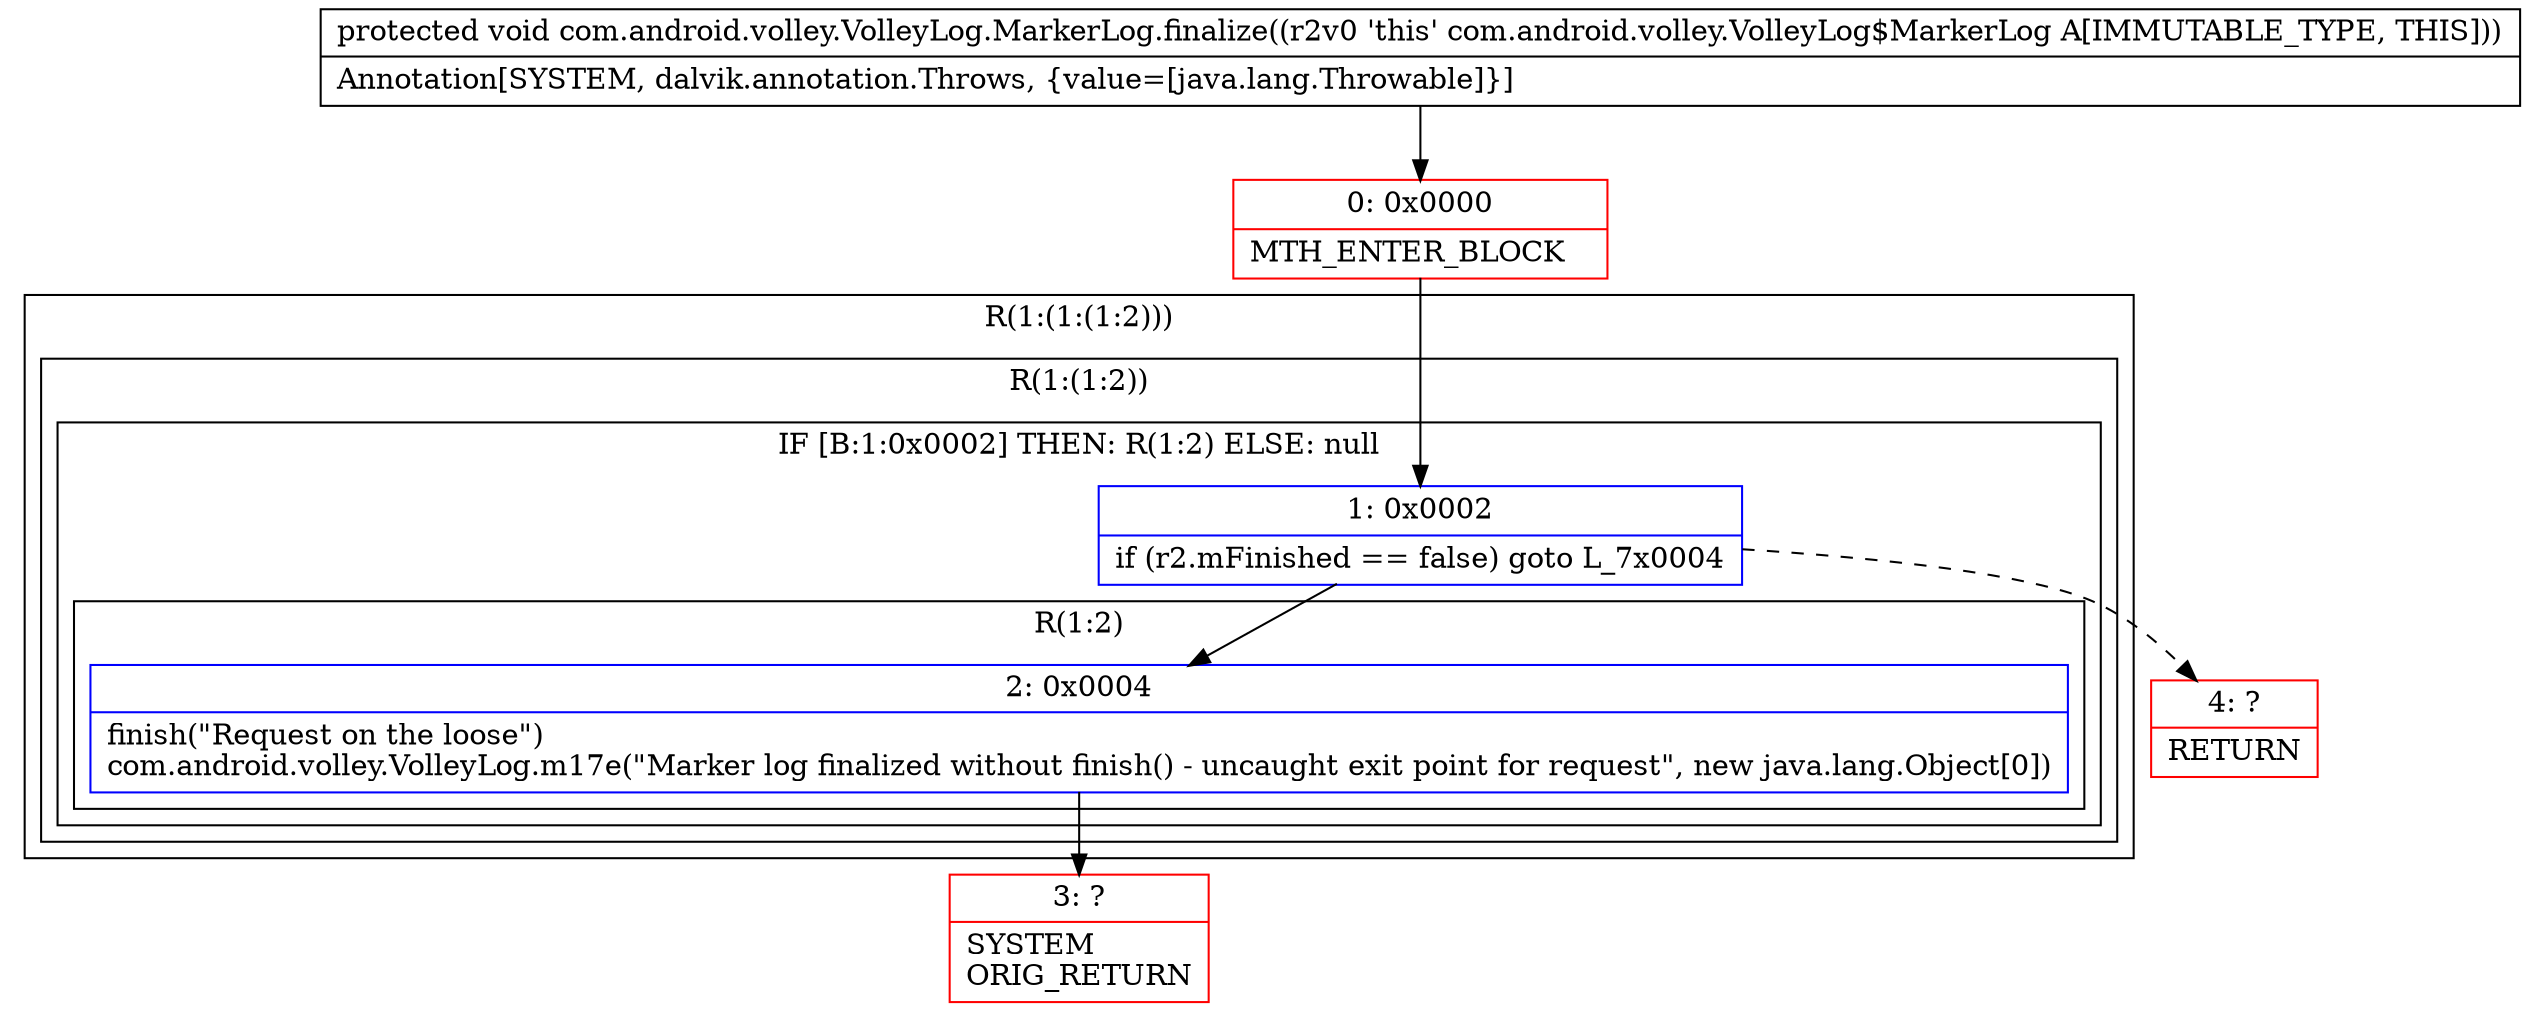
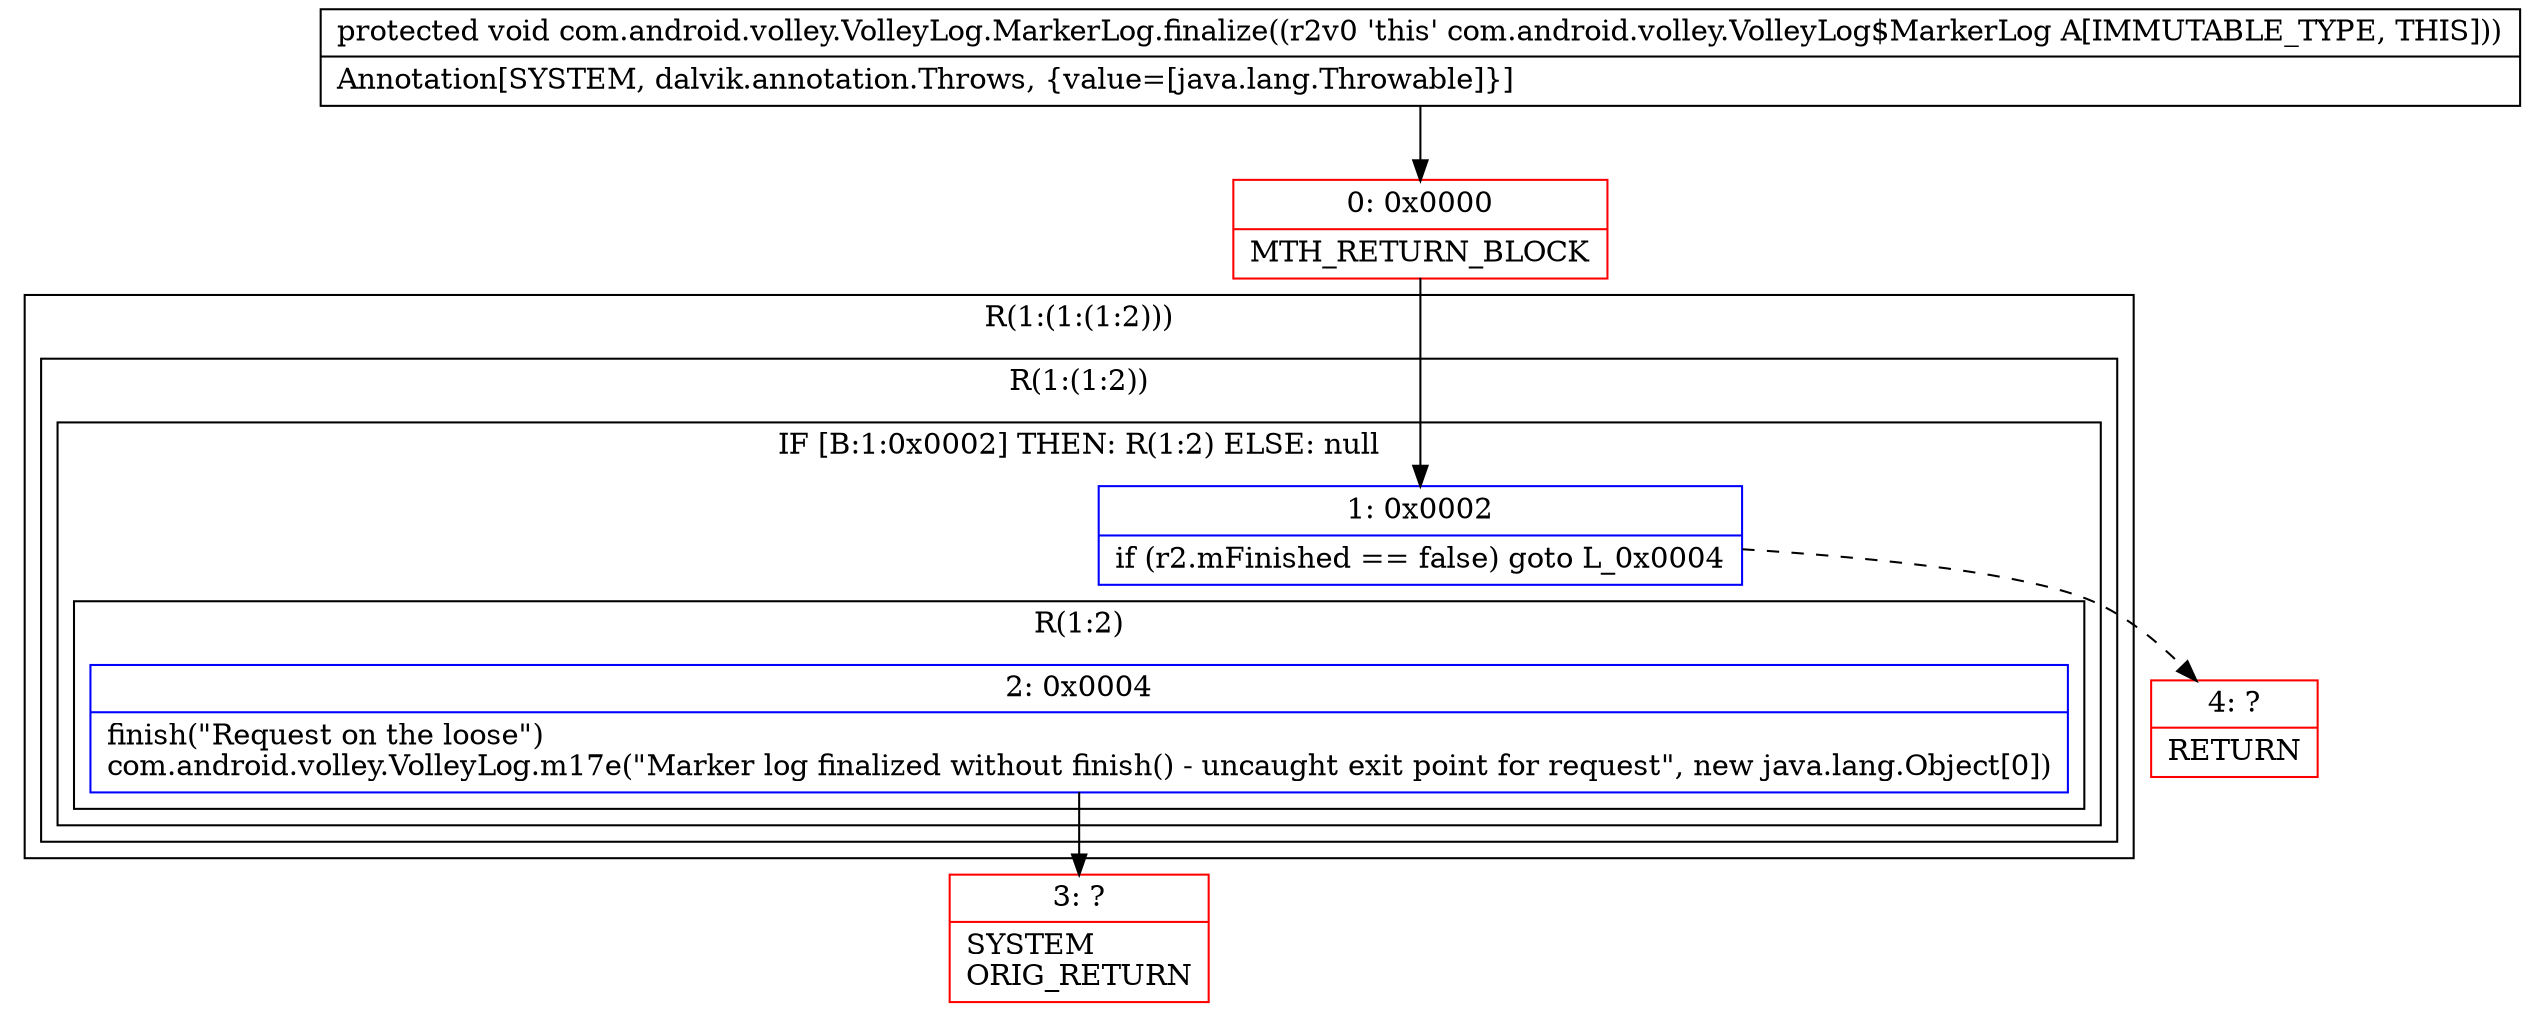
(1408, 253) -> (1420, 253)
(1420, 559) -> (1420, 559)
(1272, 620) -> none
